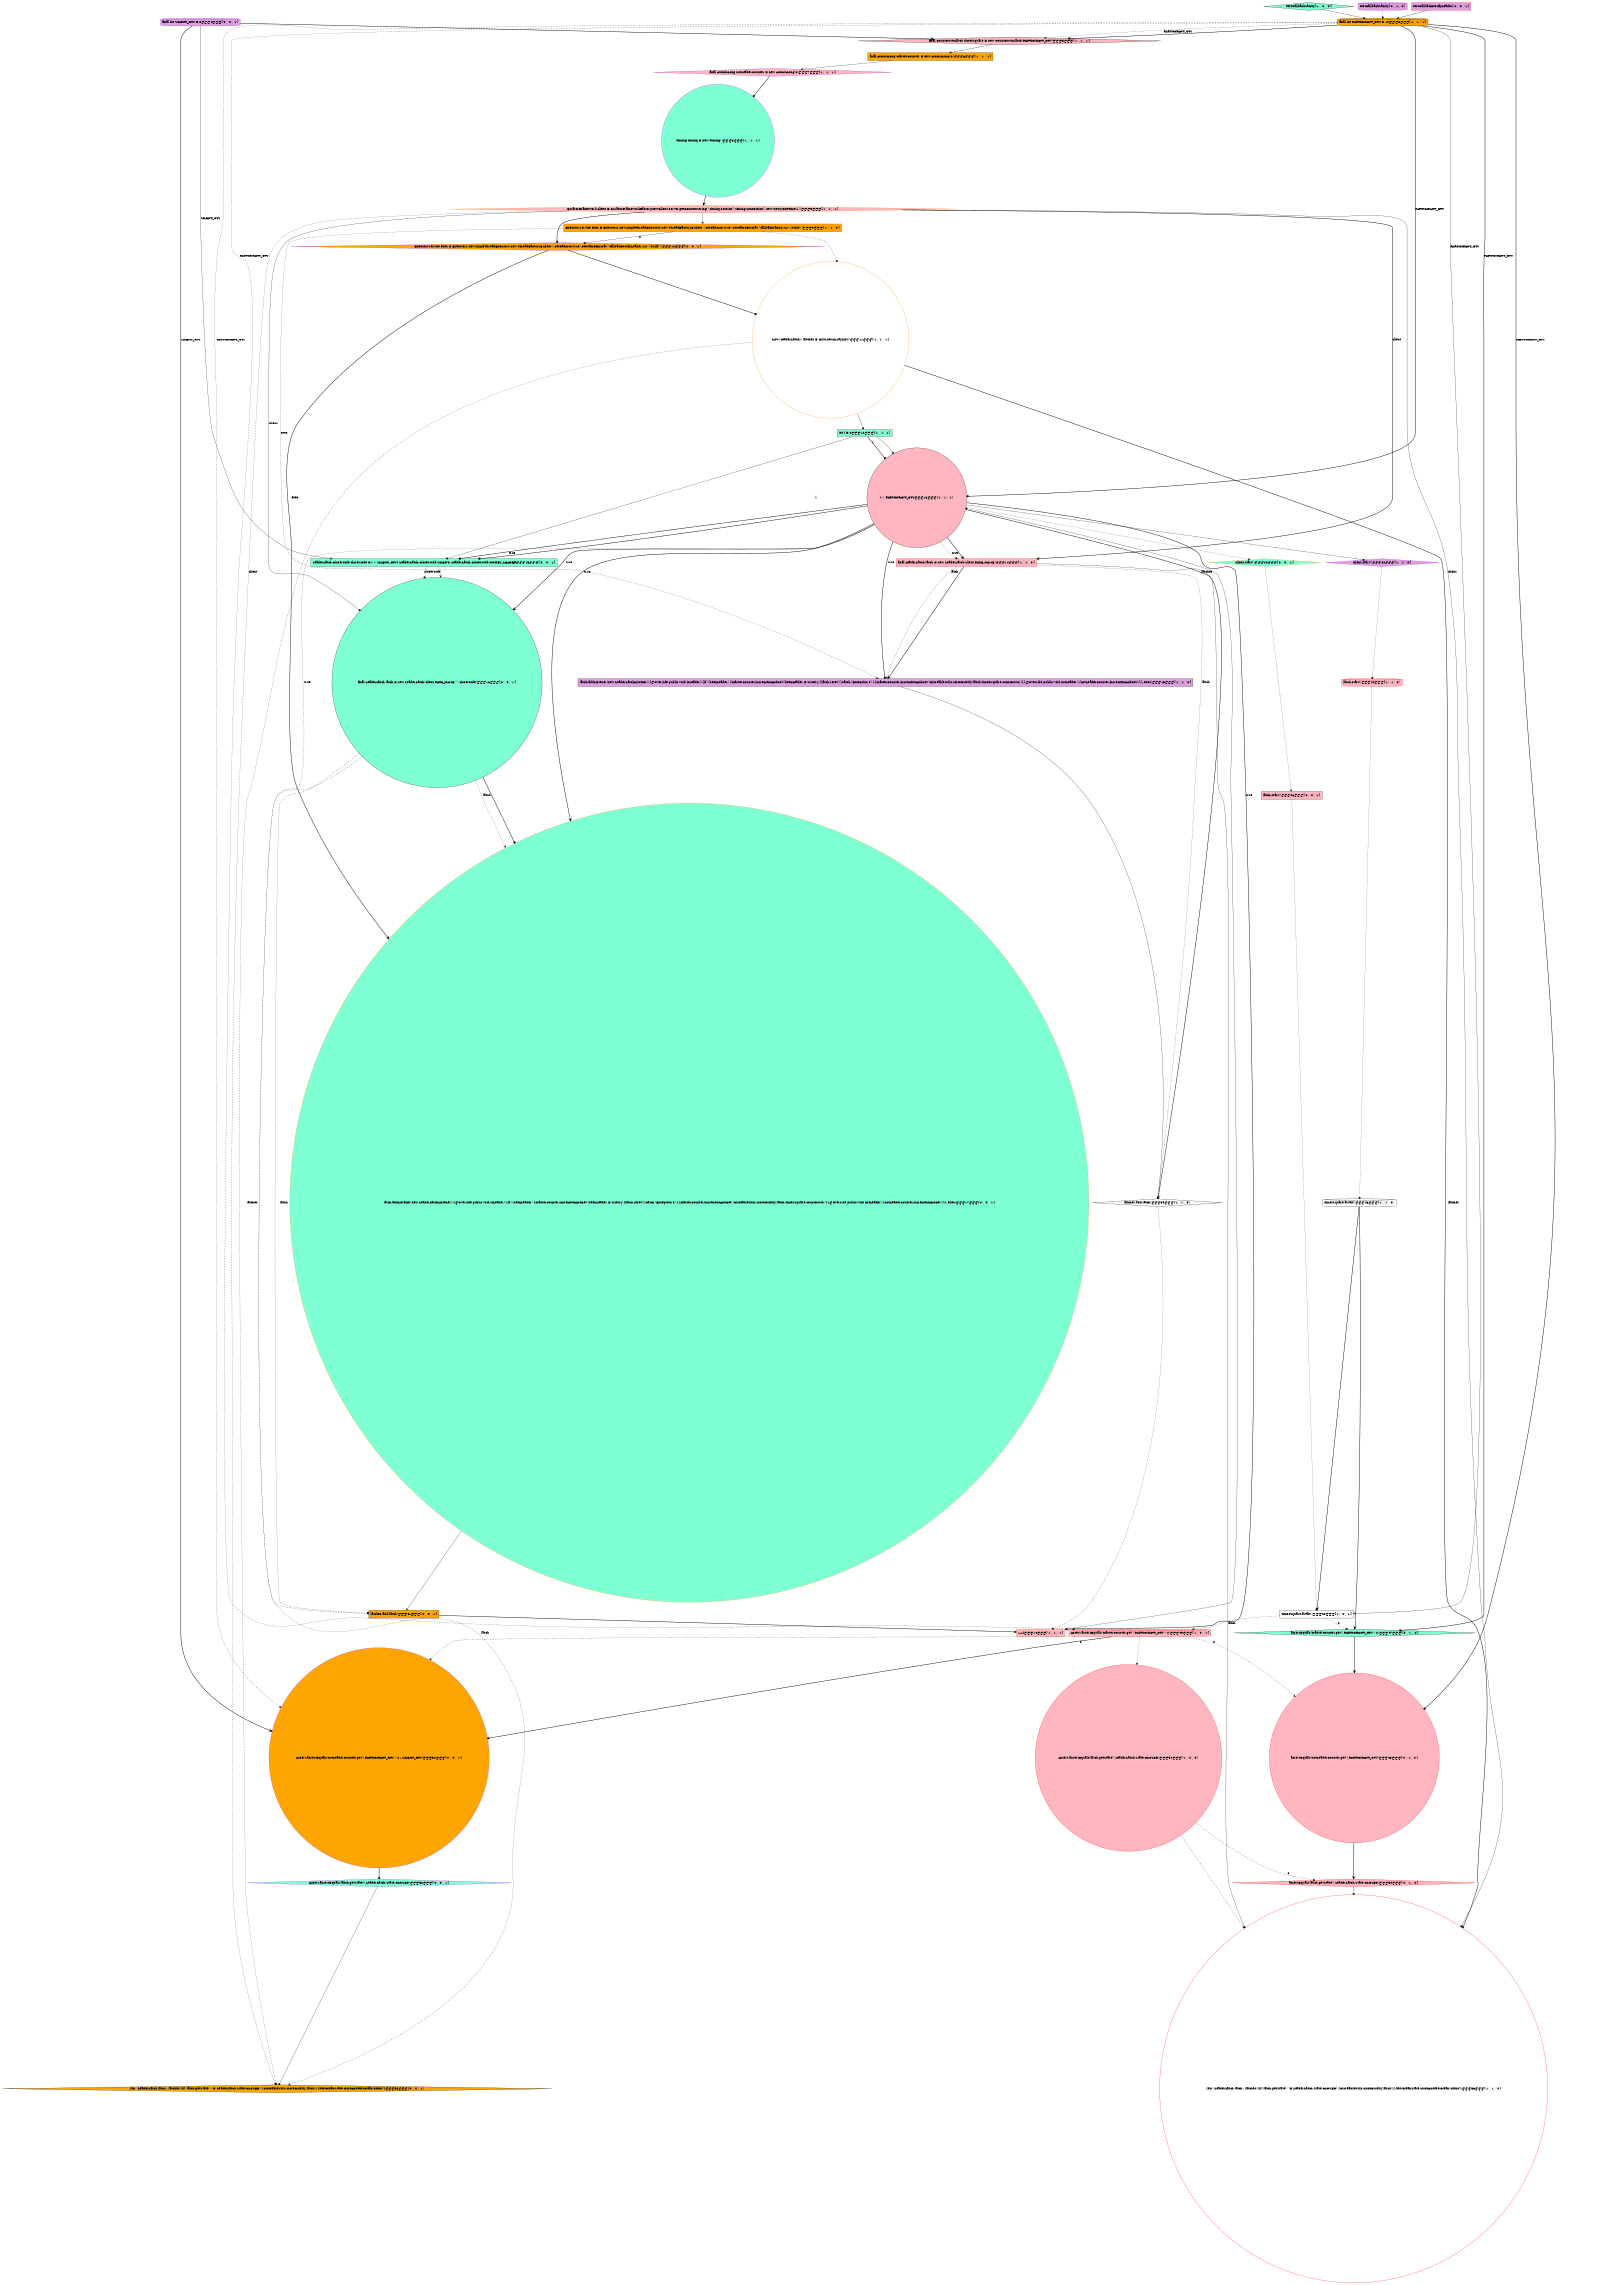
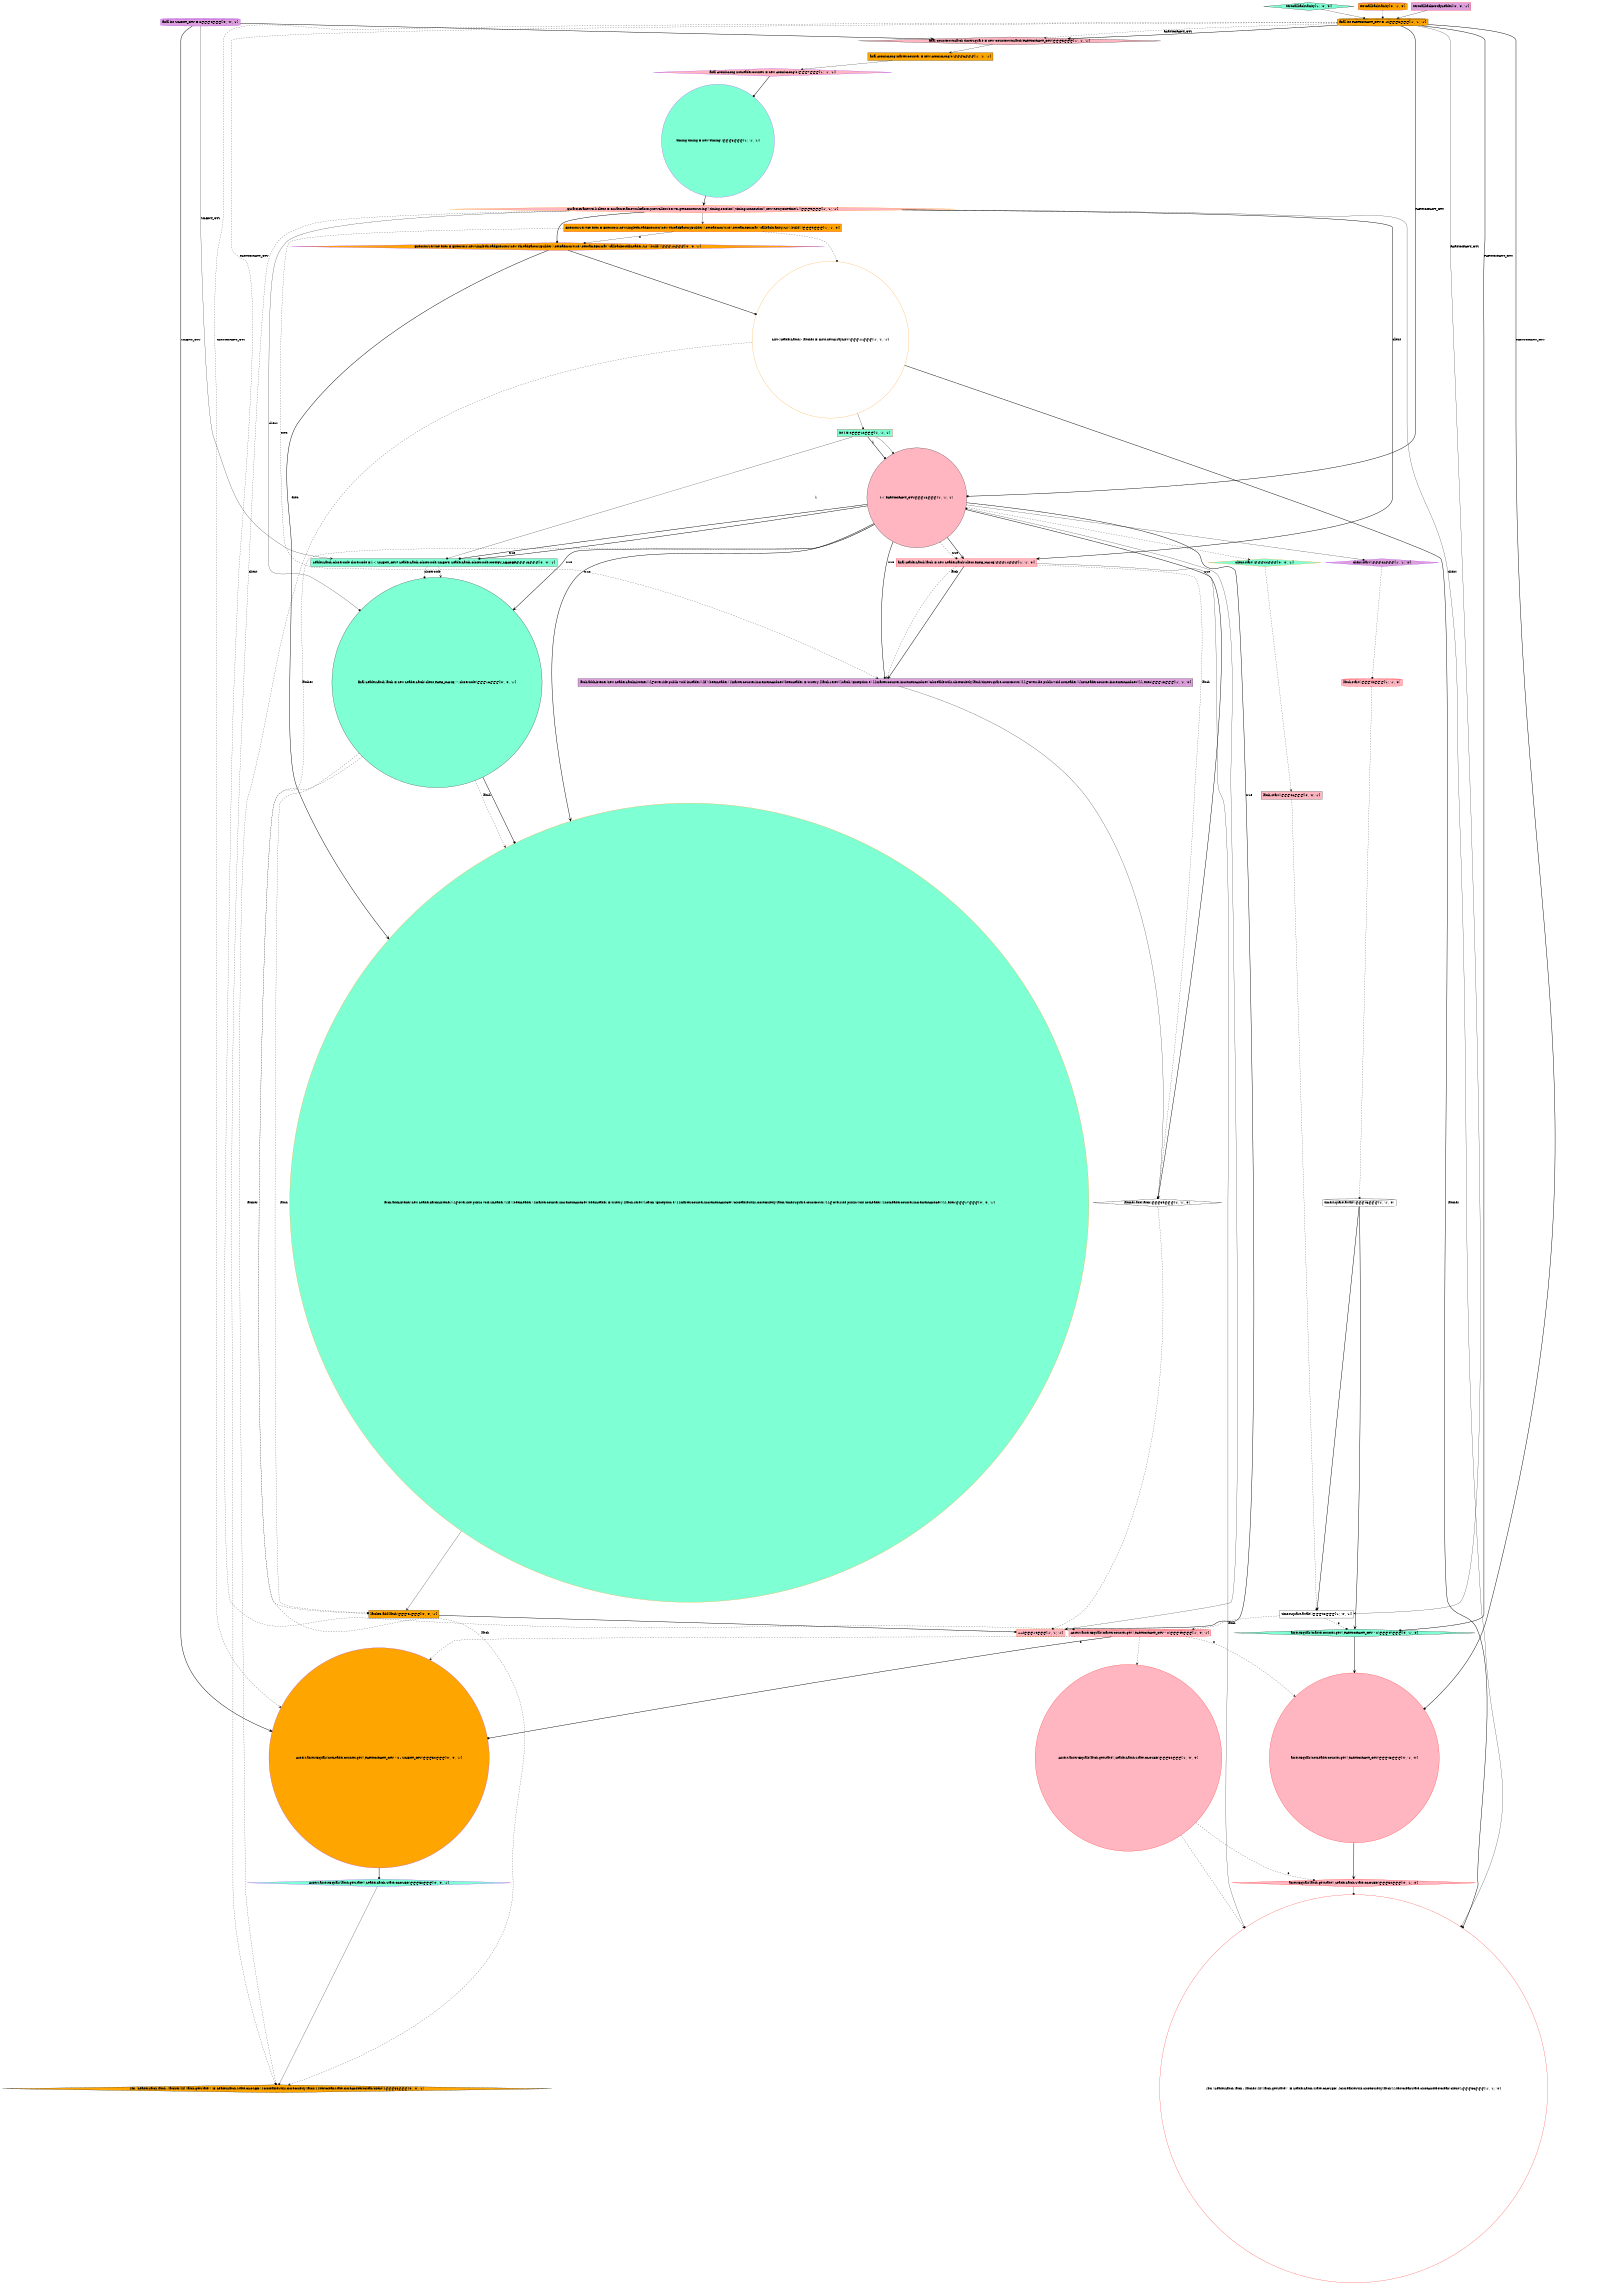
(1383, 6) -> (1383, 6)
(1207, 572) -> (1207, 572)
(308, 683) -> (308, 683)
